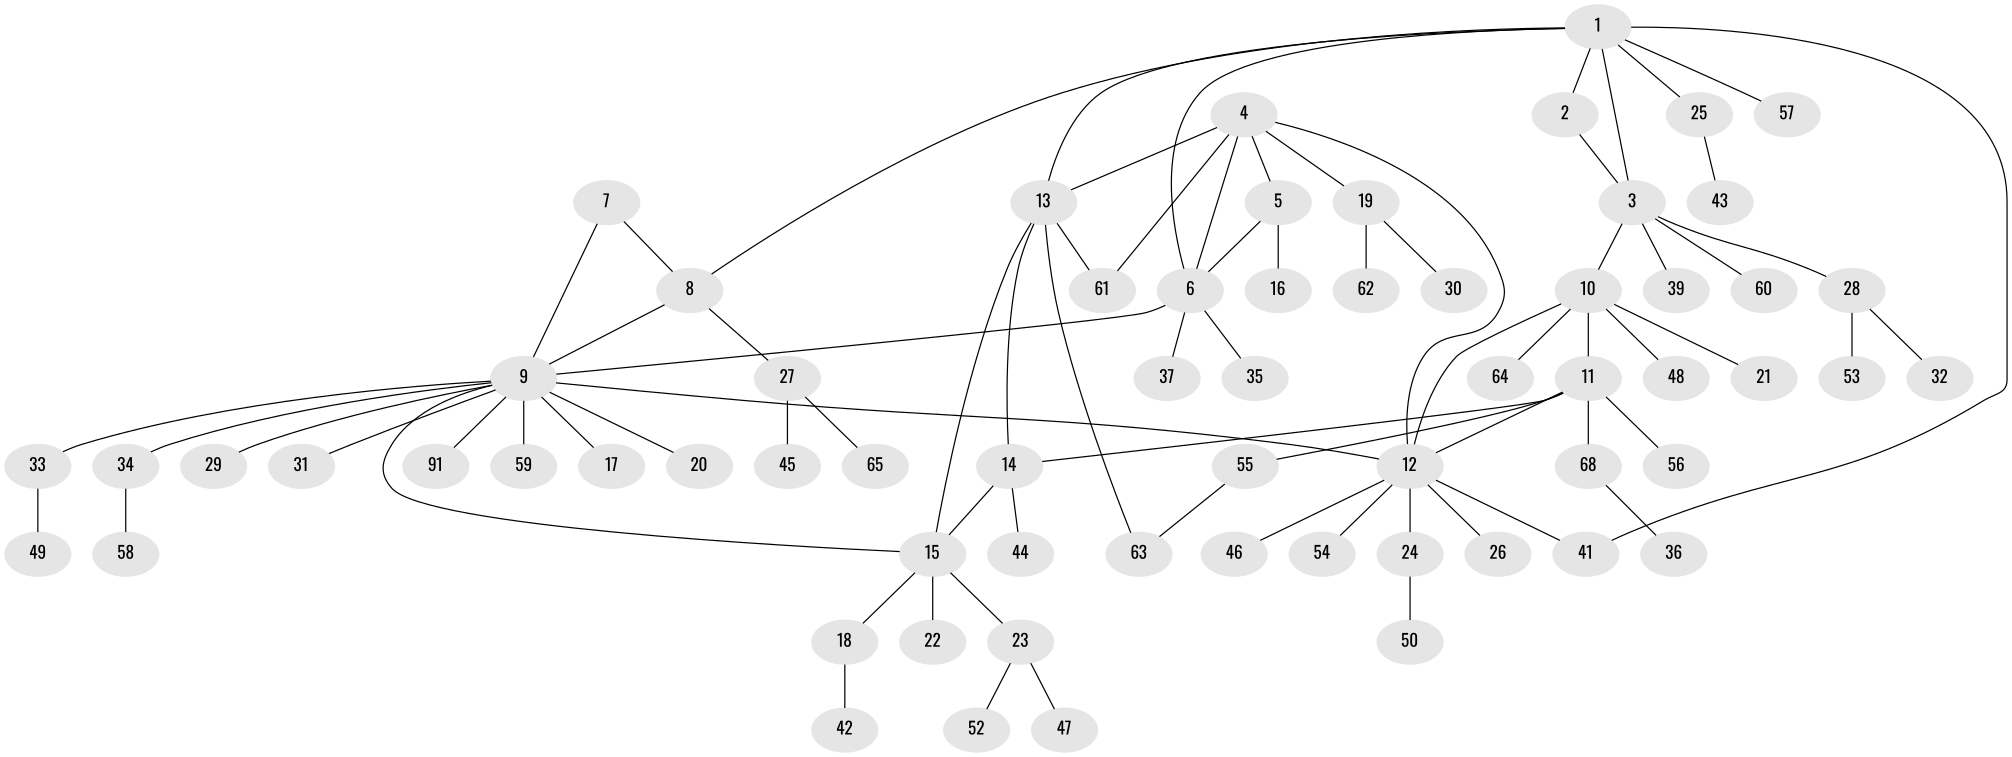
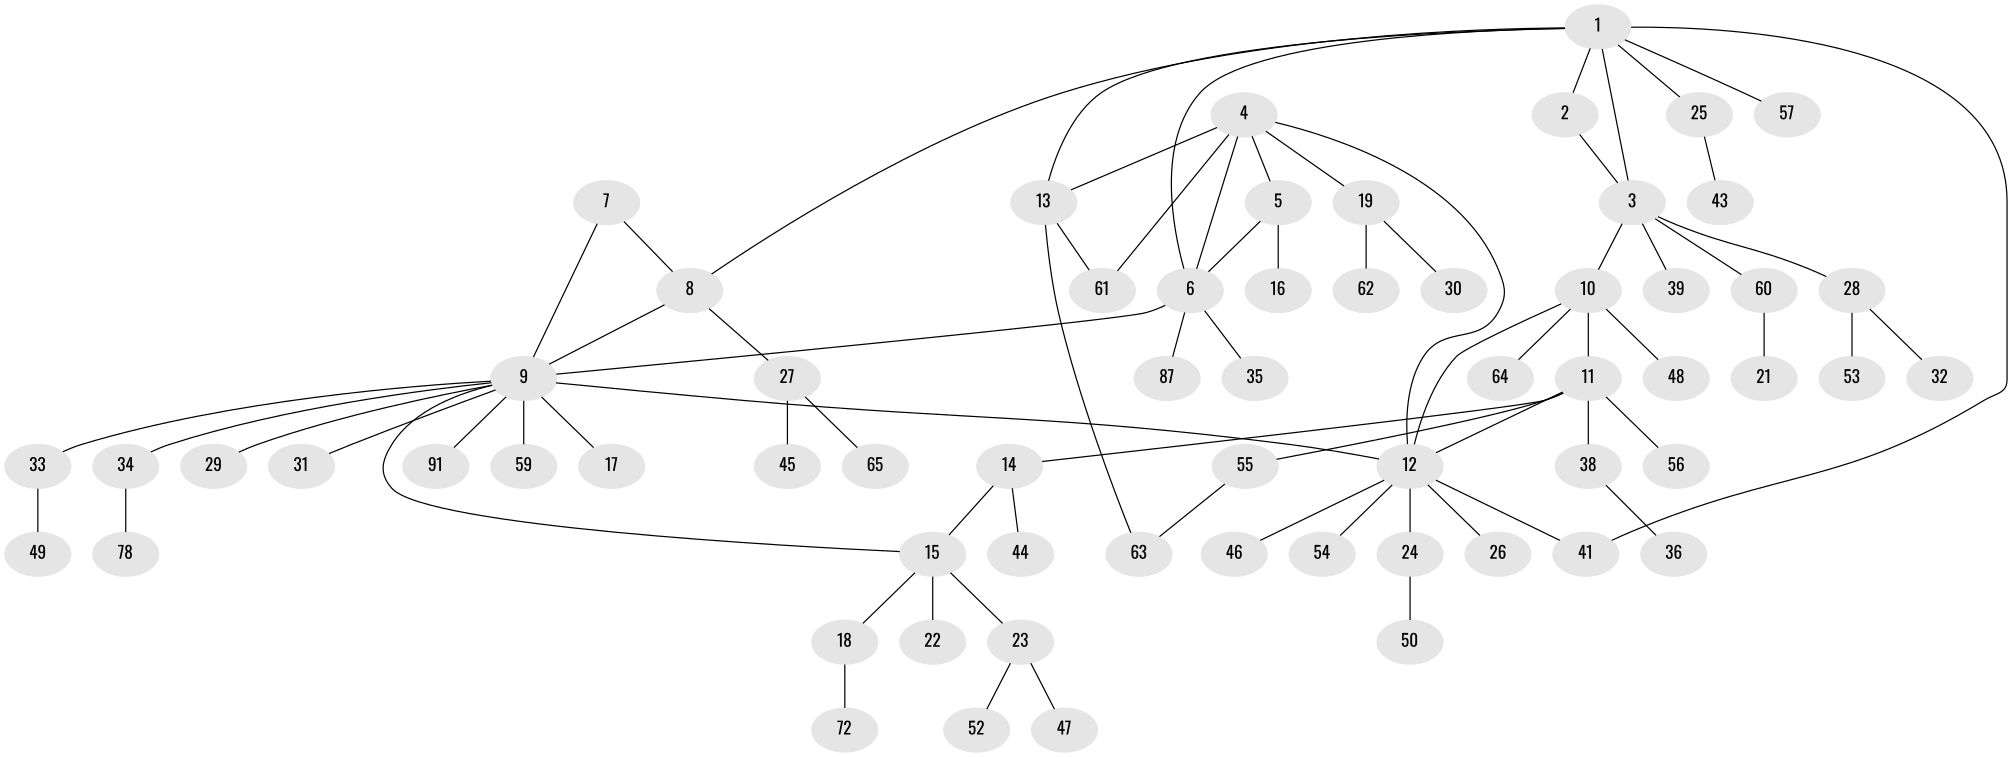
(1676, 334) -> (1764, 335)
(1009, 338) -> none
(972, 374) -> none
(1167, 378) -> (1167, 378)
(700, 466) -> none
(1588, 466) -> (1588, 466)
(126, 554) -> (126, 554)
(845, 730) -> (845, 730)
